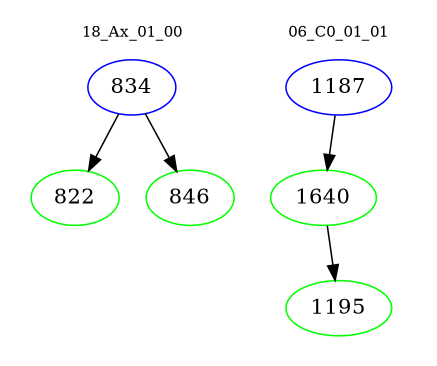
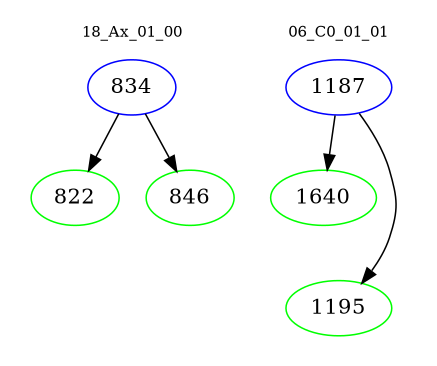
(330, 245) -> (395, 191)
